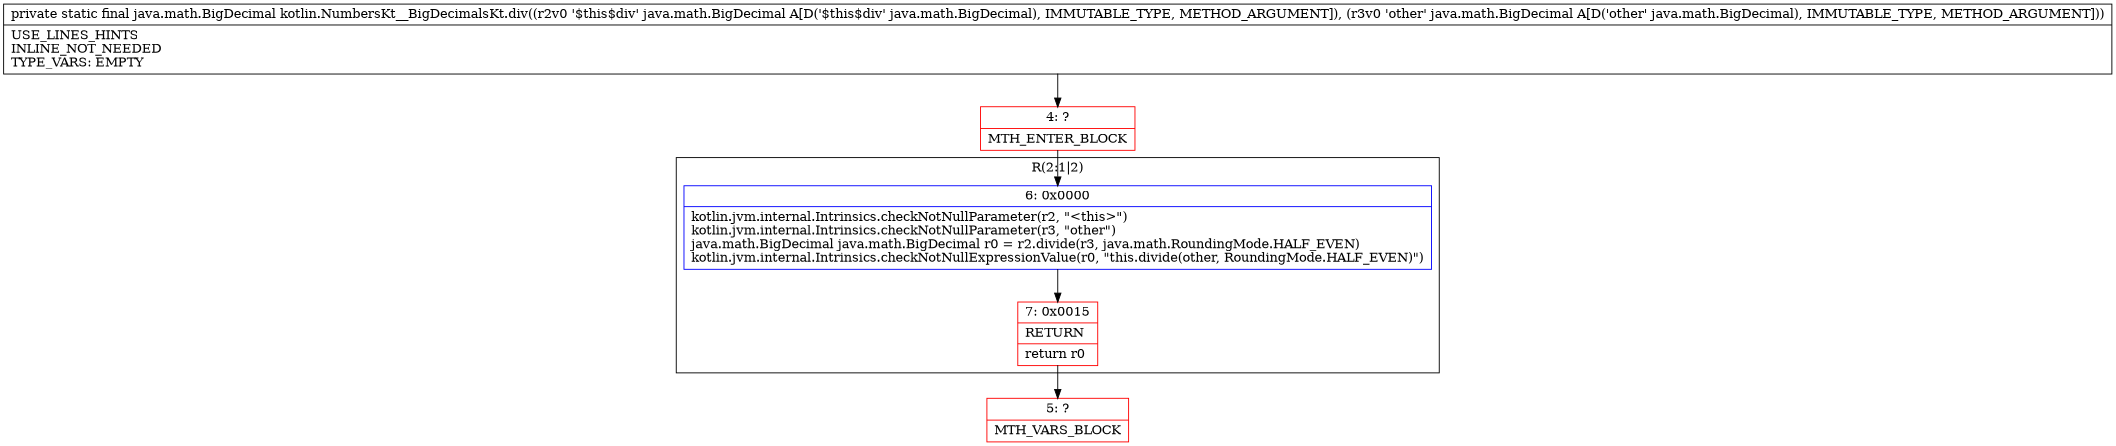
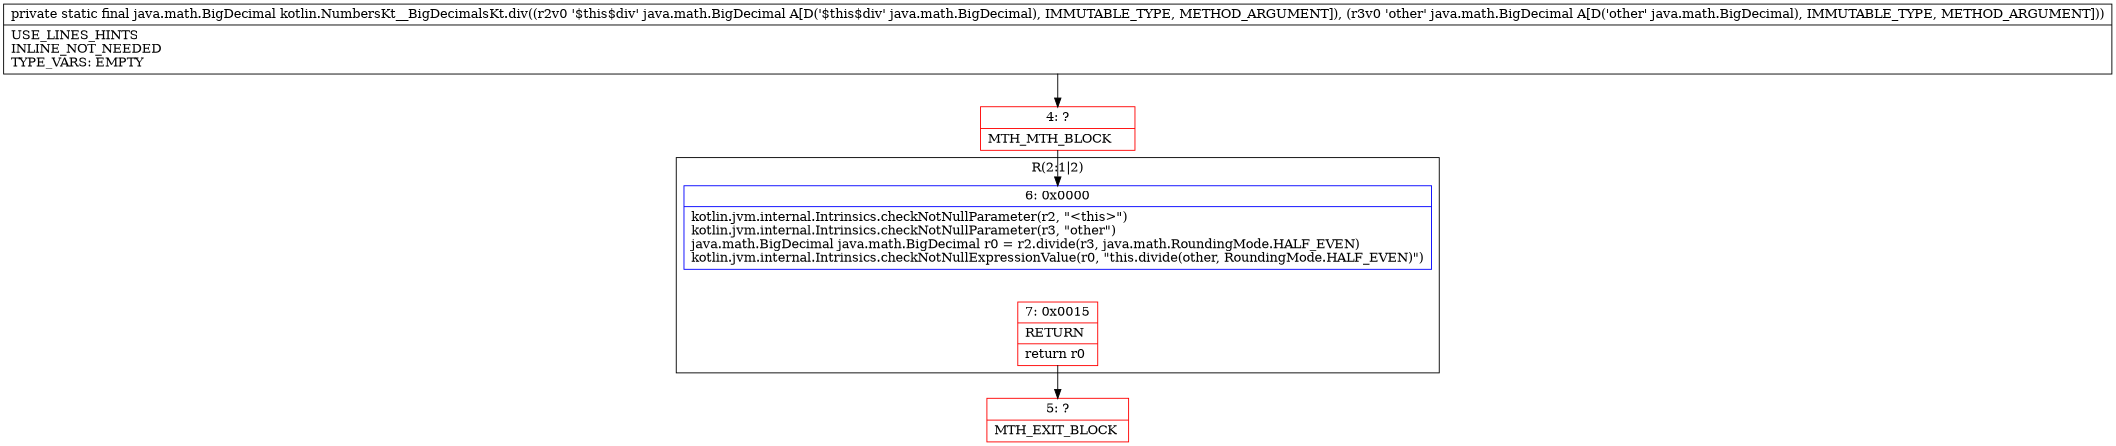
(1058, 139) -> (1050, 139)
(1058, 281) -> none
(1058, 431) -> (1056, 431)
